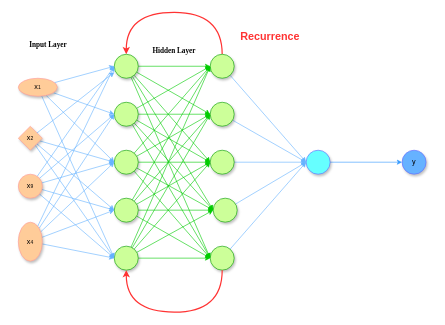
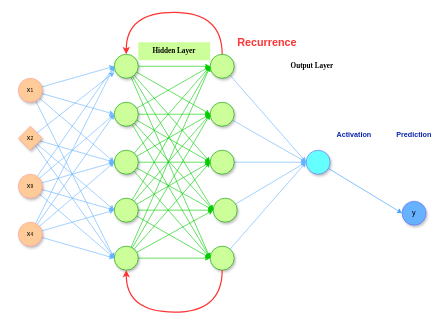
(270, 36) -> (267, 42)
(48, 45) -> none
(174, 51) -> (174, 51)
none -> (312, 66)
(38, 87) -> (30, 90)
none -> (354, 135)
none -> (414, 135)
(414, 162) -> (414, 213)
(30, 242) -> (30, 234)
